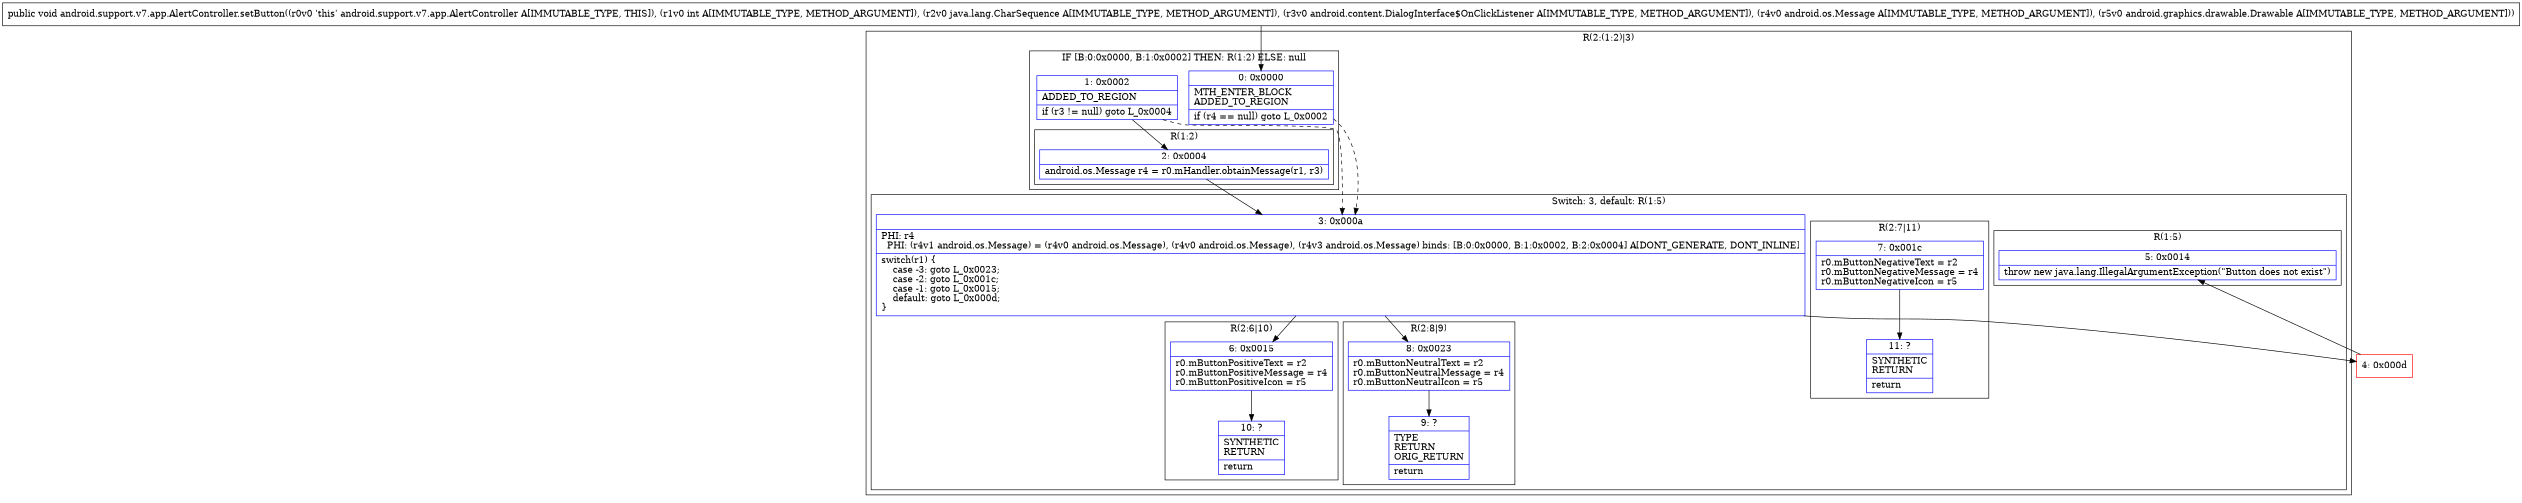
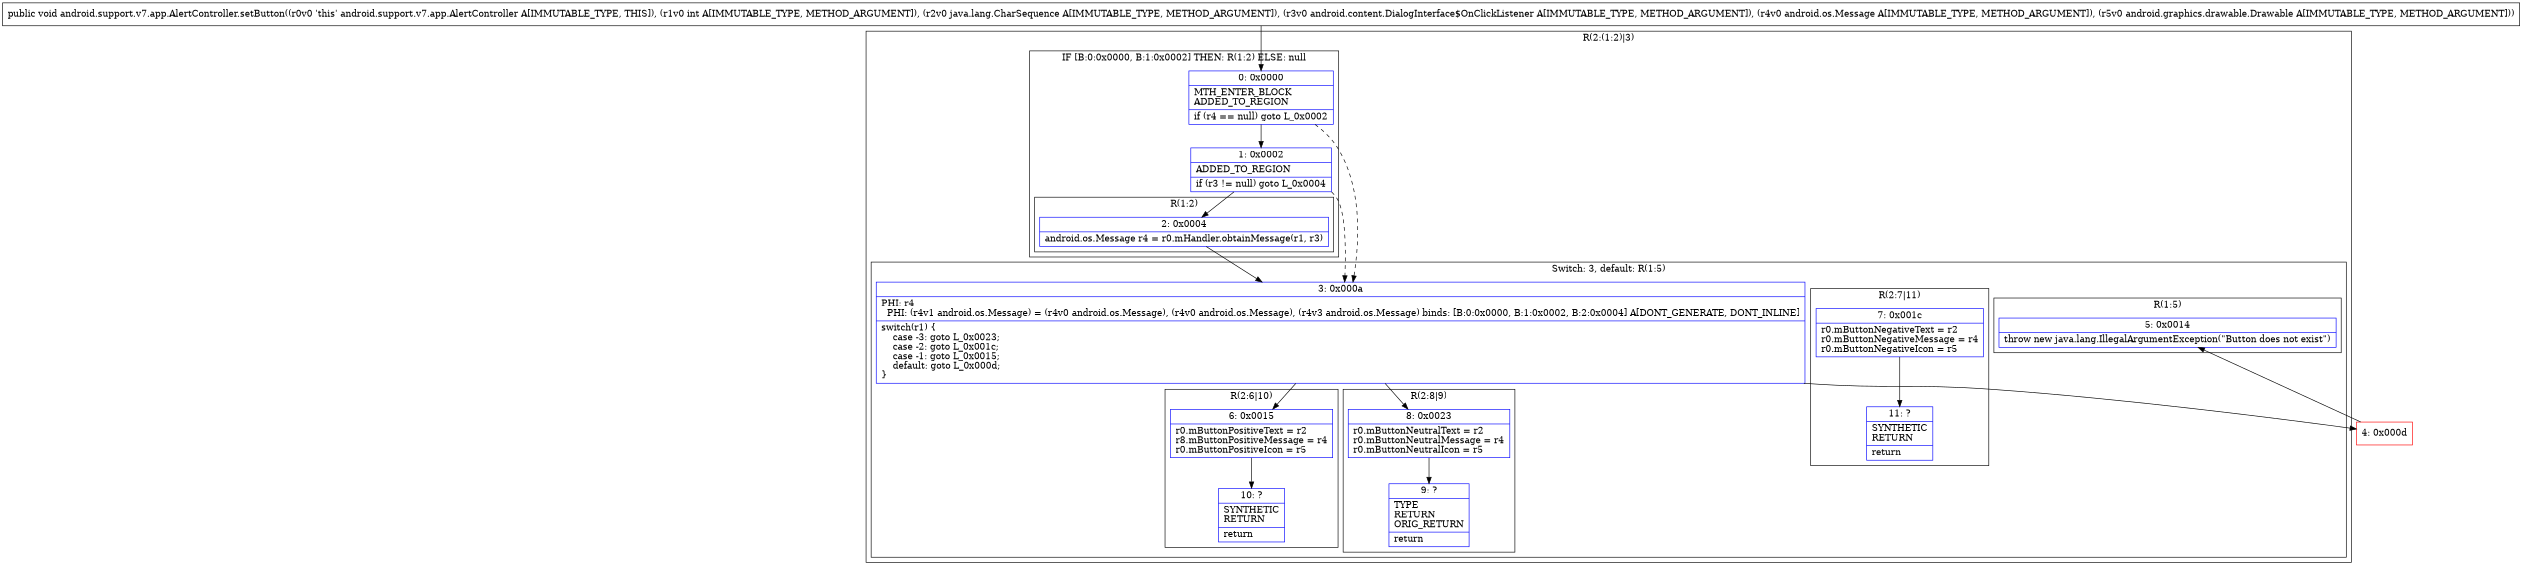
none -> (1261, 133)
(1252, 373) -> (1252, 441)
